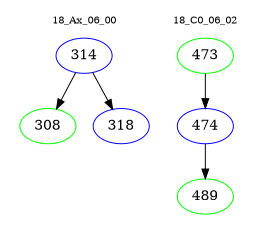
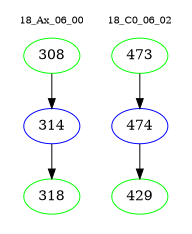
(68, 86) -> (52, 86)
(121, 126) -> (52, 197)
(205, 197) -> (140, 197)
